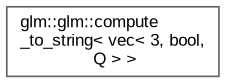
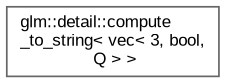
(113, 42) -> (113, 42)
